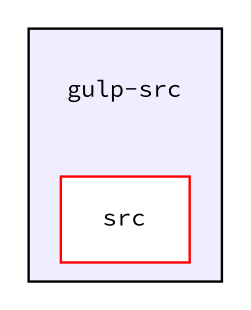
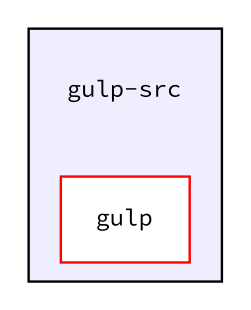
(125, 220) -> (125, 220)
